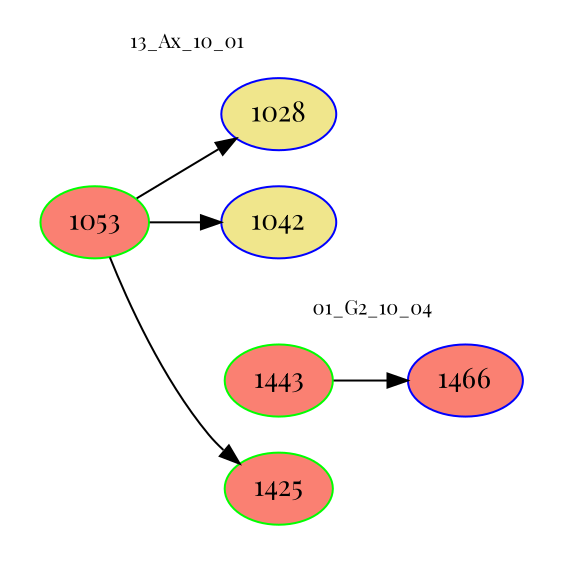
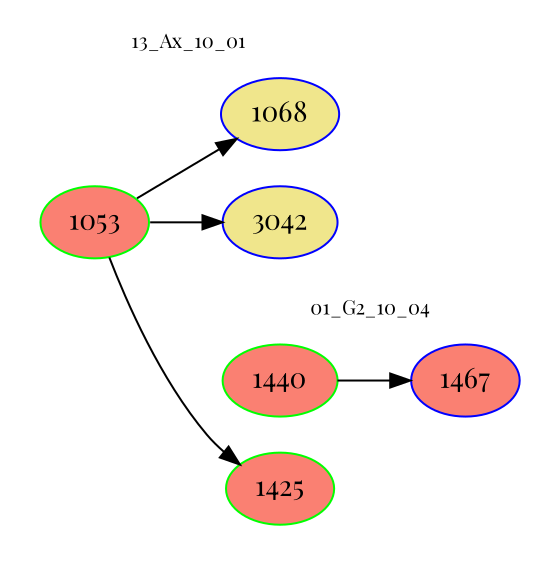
(279, 114) -> (280, 114)
(279, 222) -> (280, 222)
(279, 381) -> (280, 381)
(465, 381) -> (465, 381)
